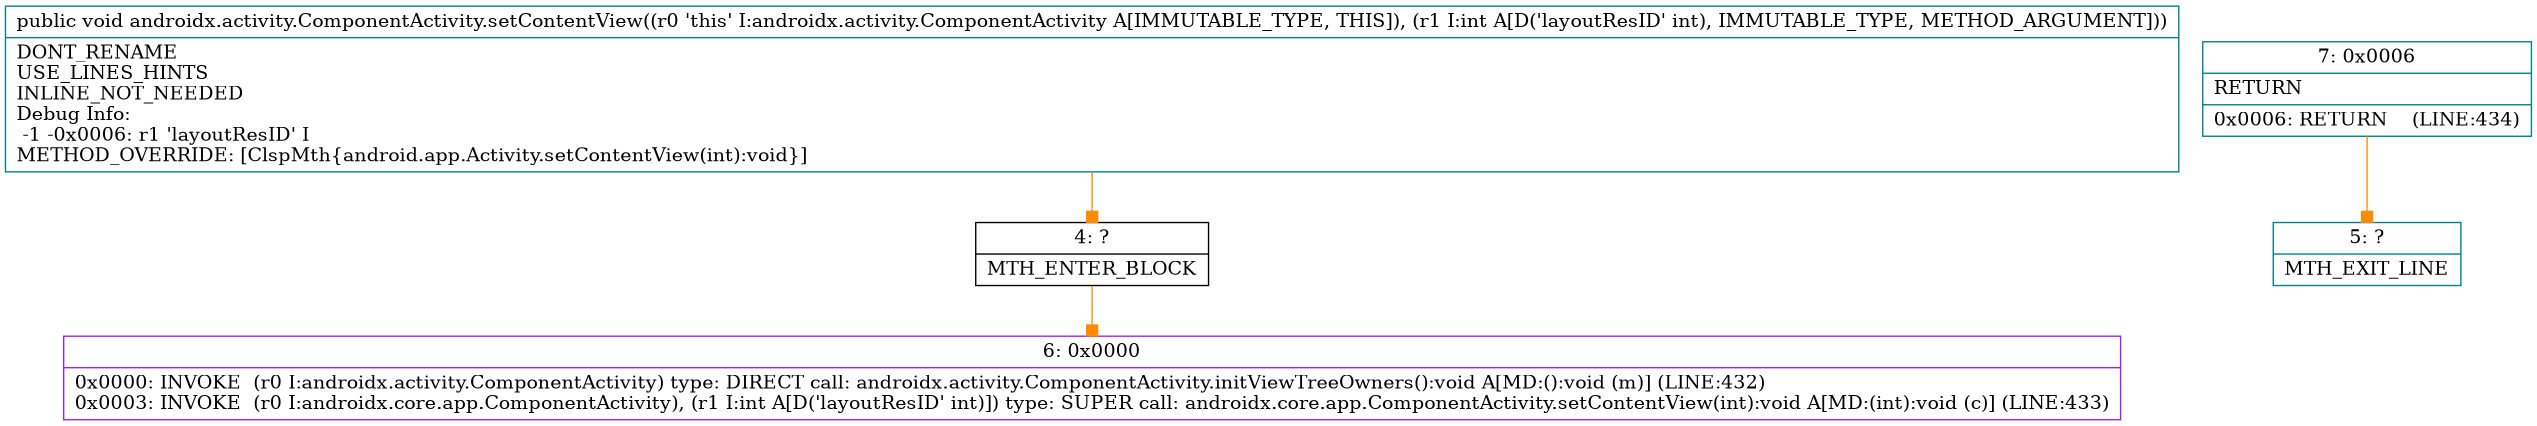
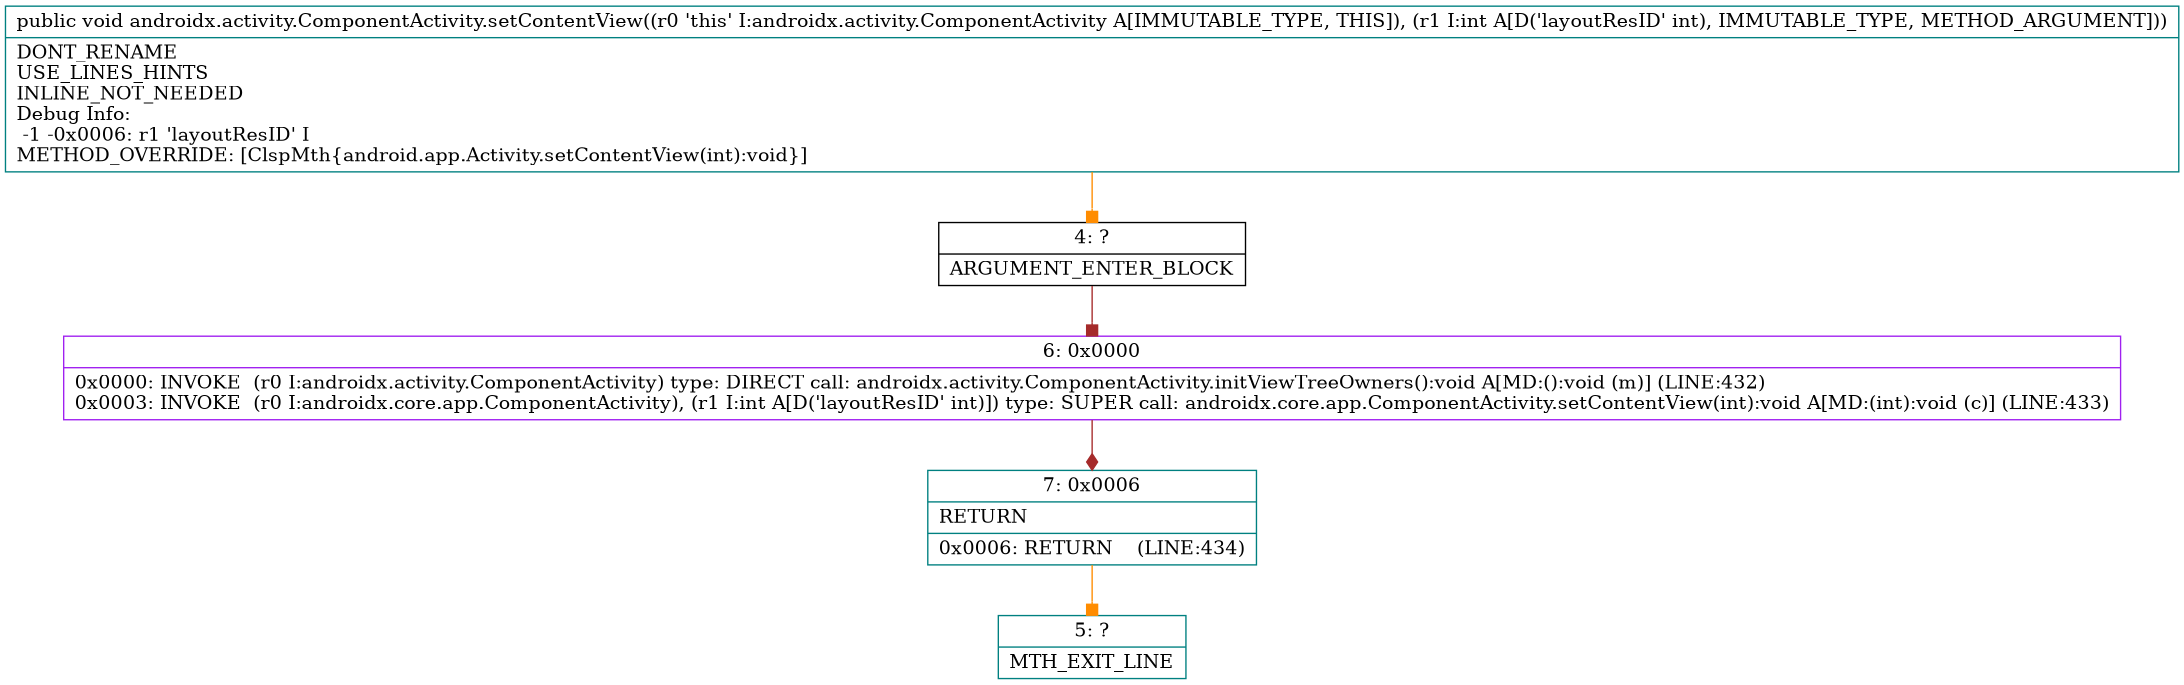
(1092, 269) -> (1092, 269)
(1092, 304) -> (1092, 304)
none -> (1092, 437)
